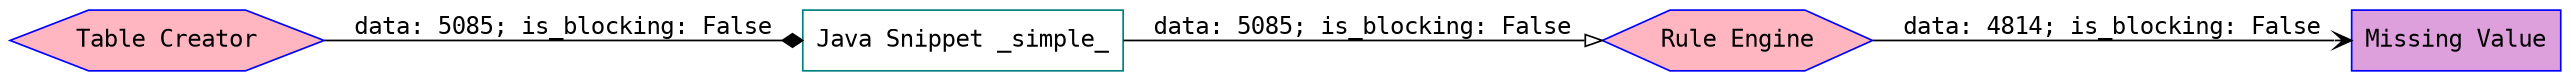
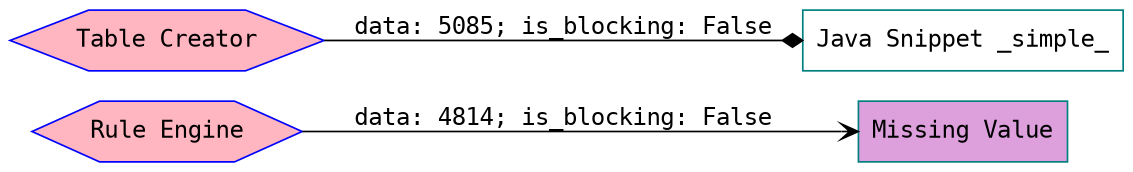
(1354, 40) -> none
(2456, 40) -> (963, 132)
